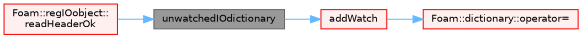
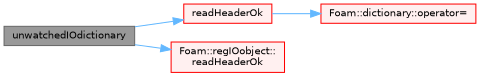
(131, 19) -> (148, 46)
(354, 19) -> (228, 14)
